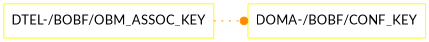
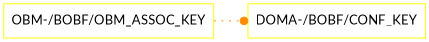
(109, 21) -> (109, 21)
